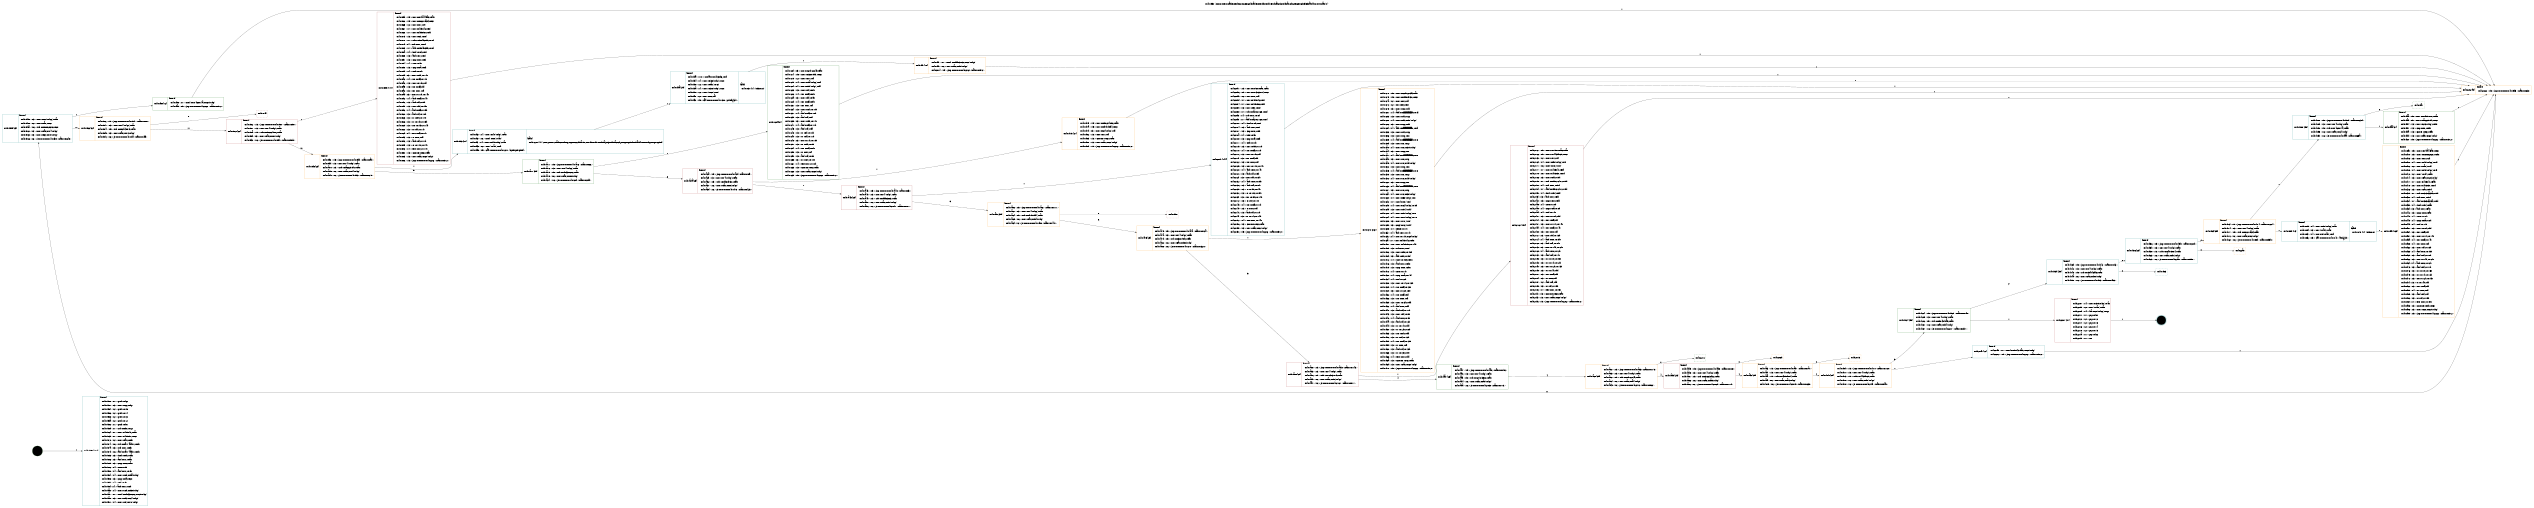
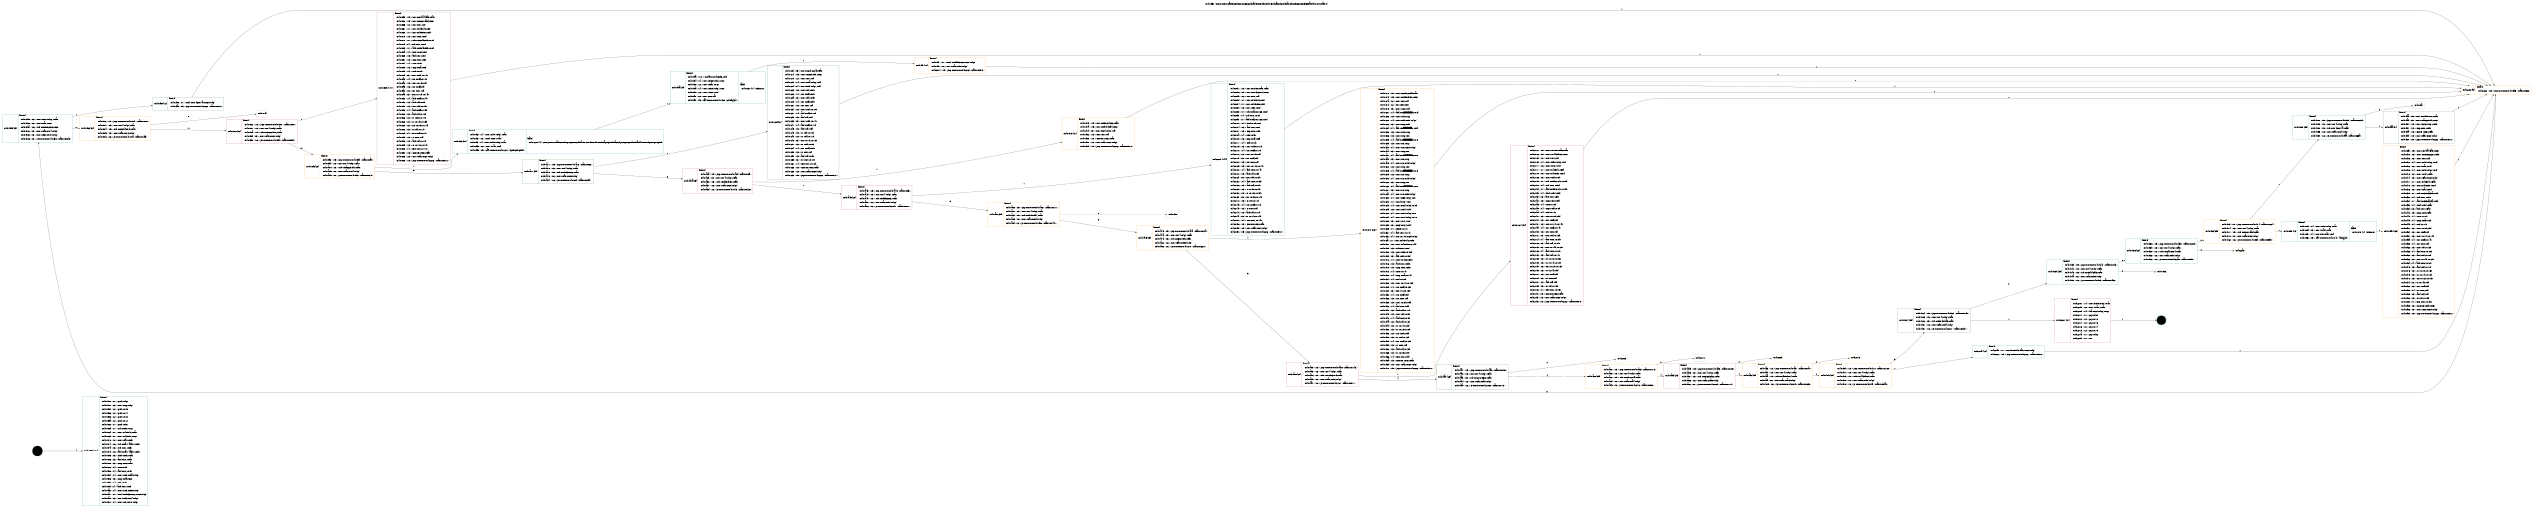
none -> (1622, 359)
